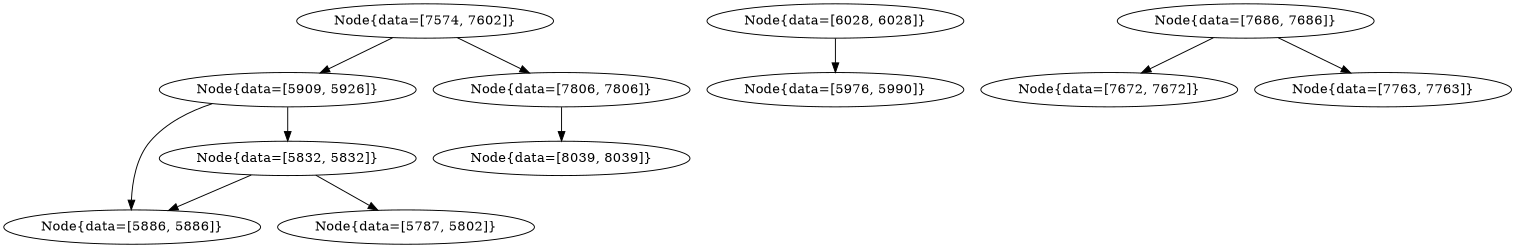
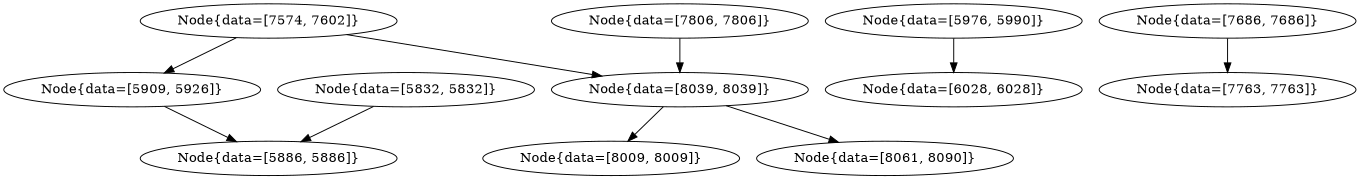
(835, 51) -> (954, 51)
(489, 53) -> (469, 55)
(1109, 90) -> none
(288, 119) -> none
none -> (611, 158)
none -> (885, 158)
(406, 227) -> none
